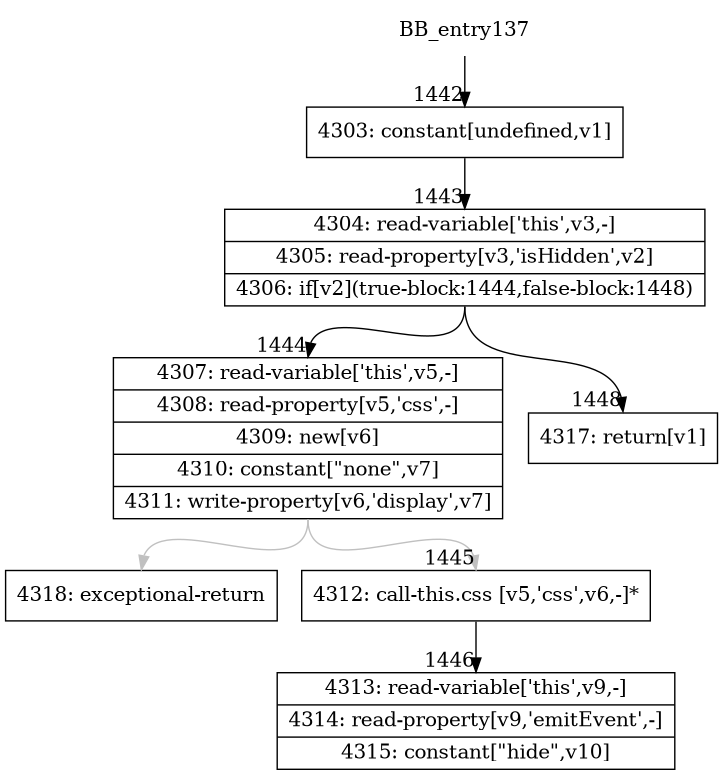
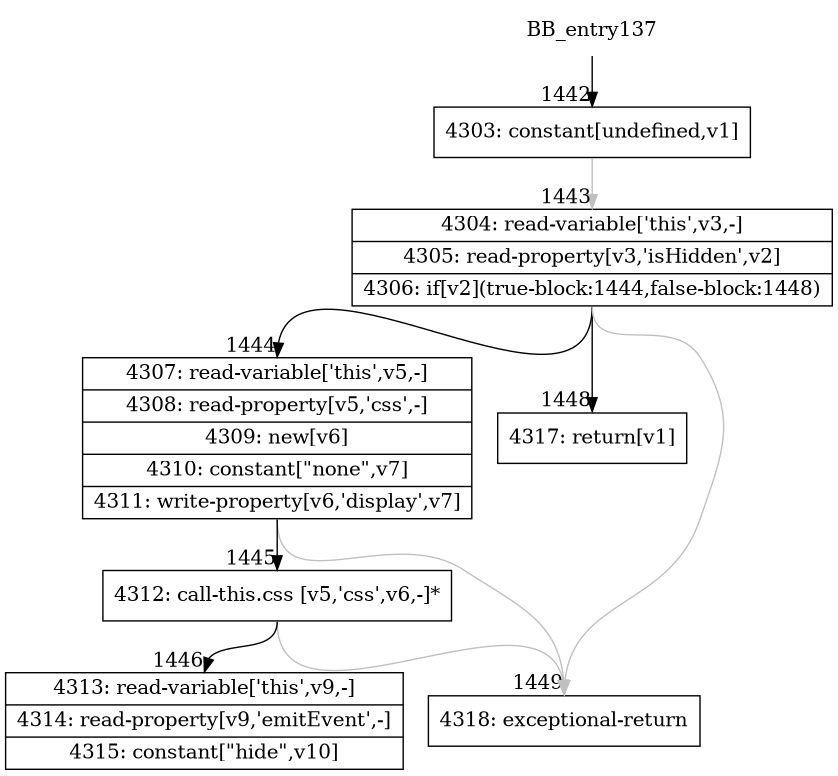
(465, 176) -> (592, 176)
none -> (714, 479)
(385, 546) -> (277, 538)
none -> (414, 659)
